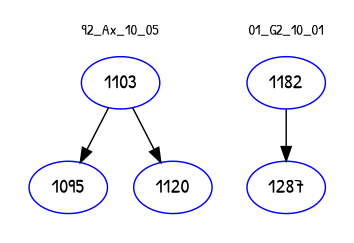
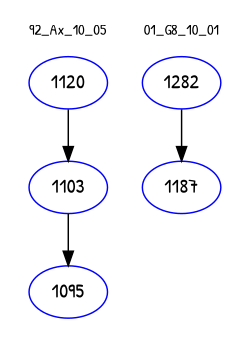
(286, 31) -> (182, 31)
(286, 83) -> (182, 83)
(143, 129) -> (68, 128)
(286, 187) -> (182, 187)
